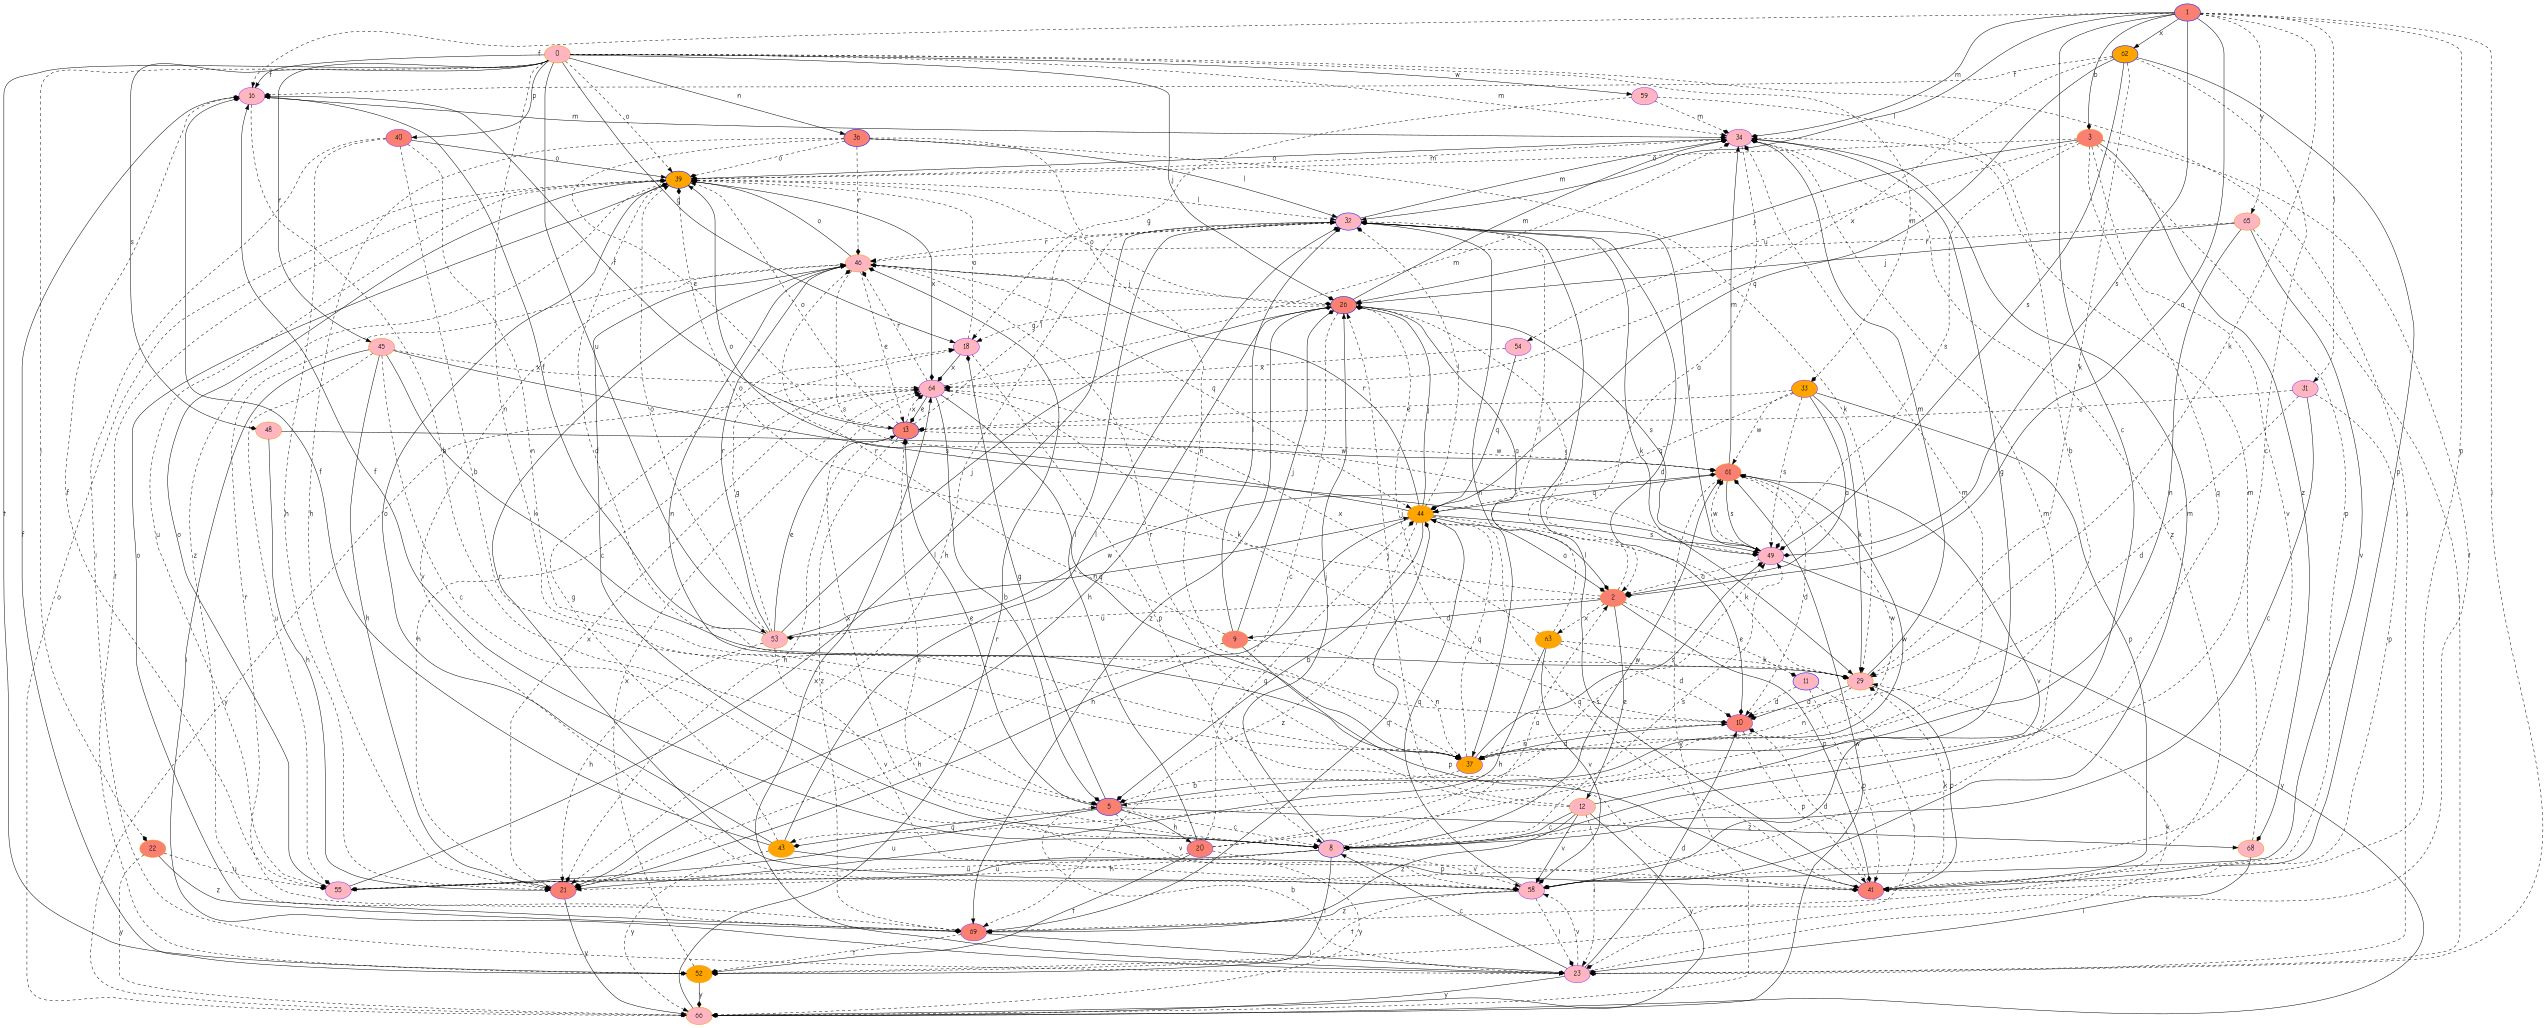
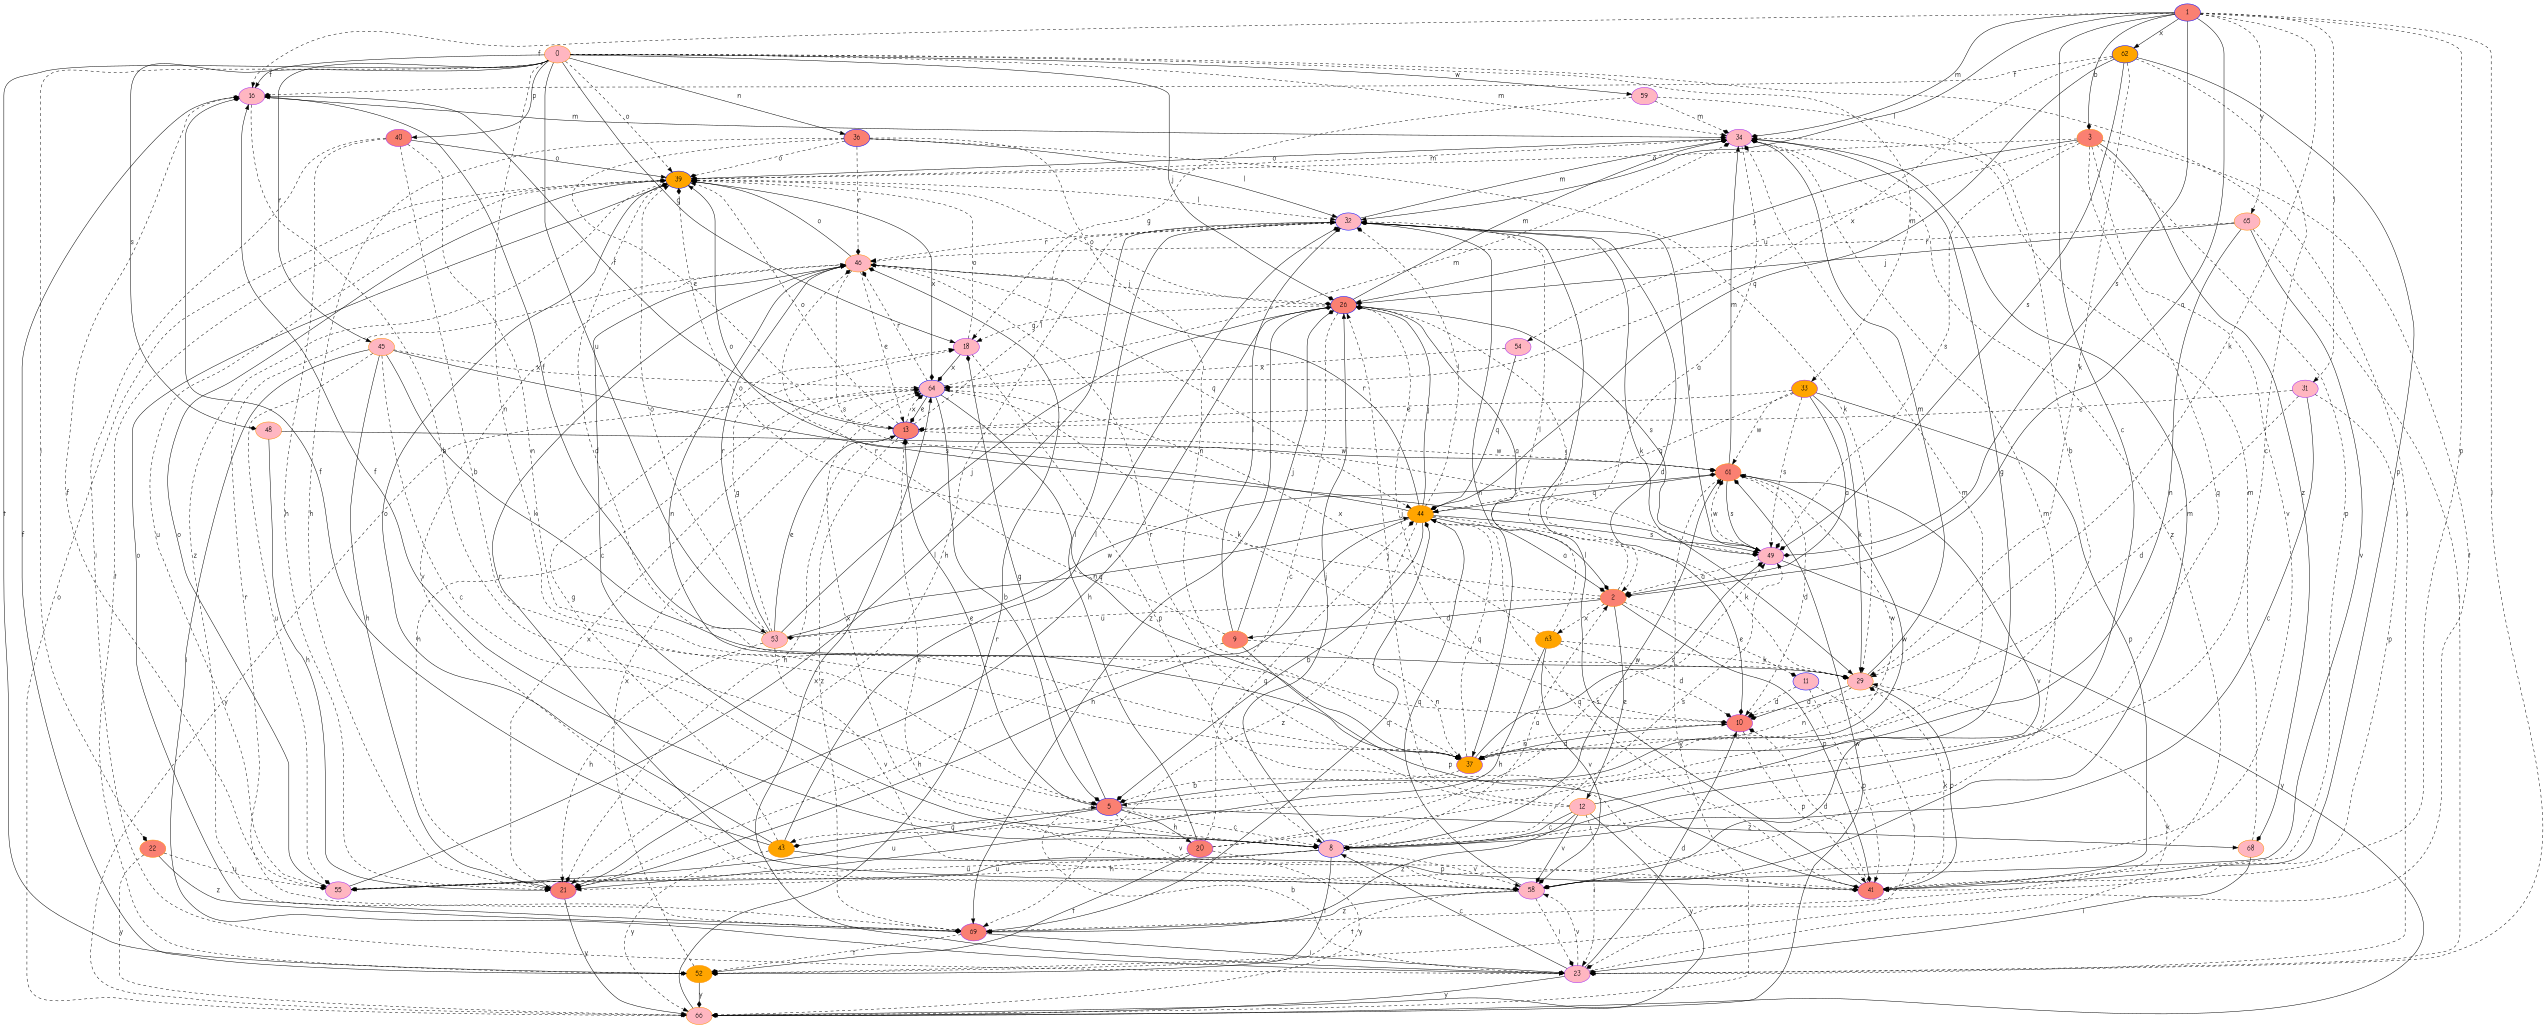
(1409, 69) -> (1410, 69)
(932, 389) -> (932, 389)
